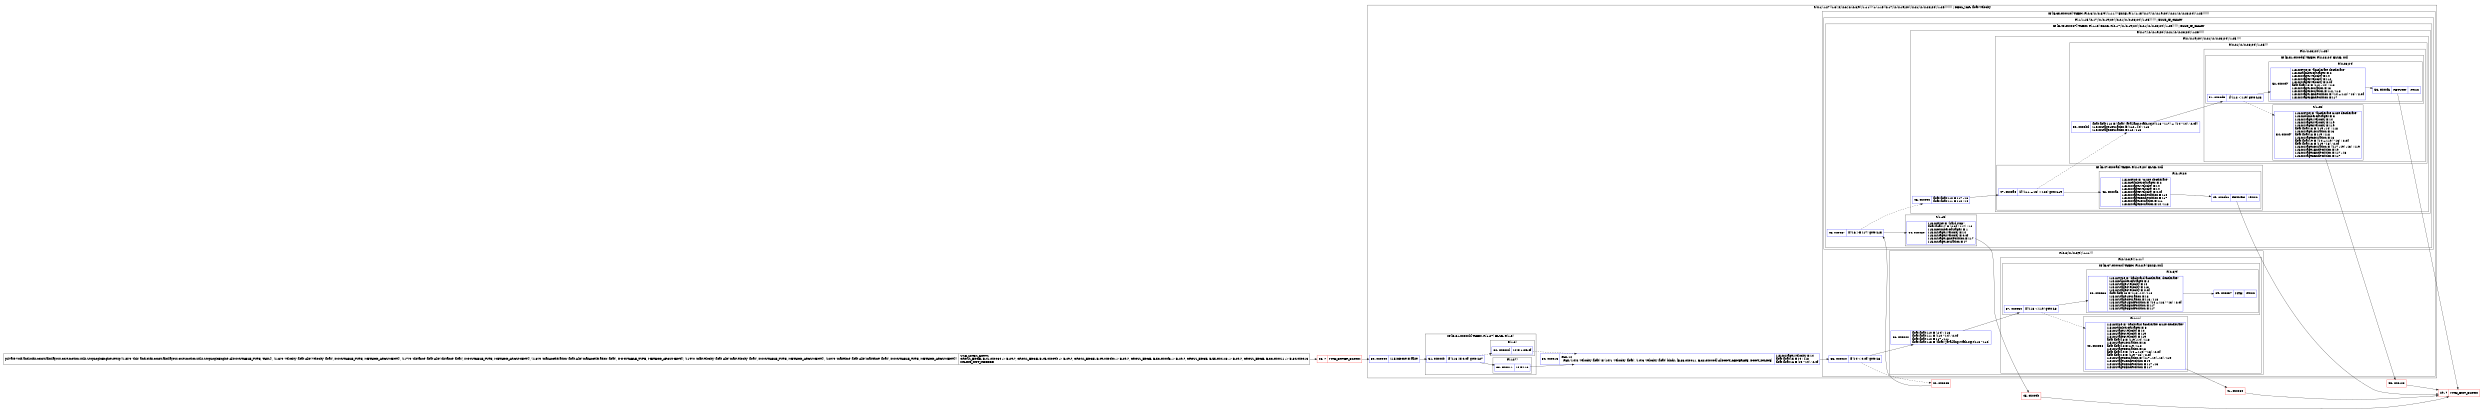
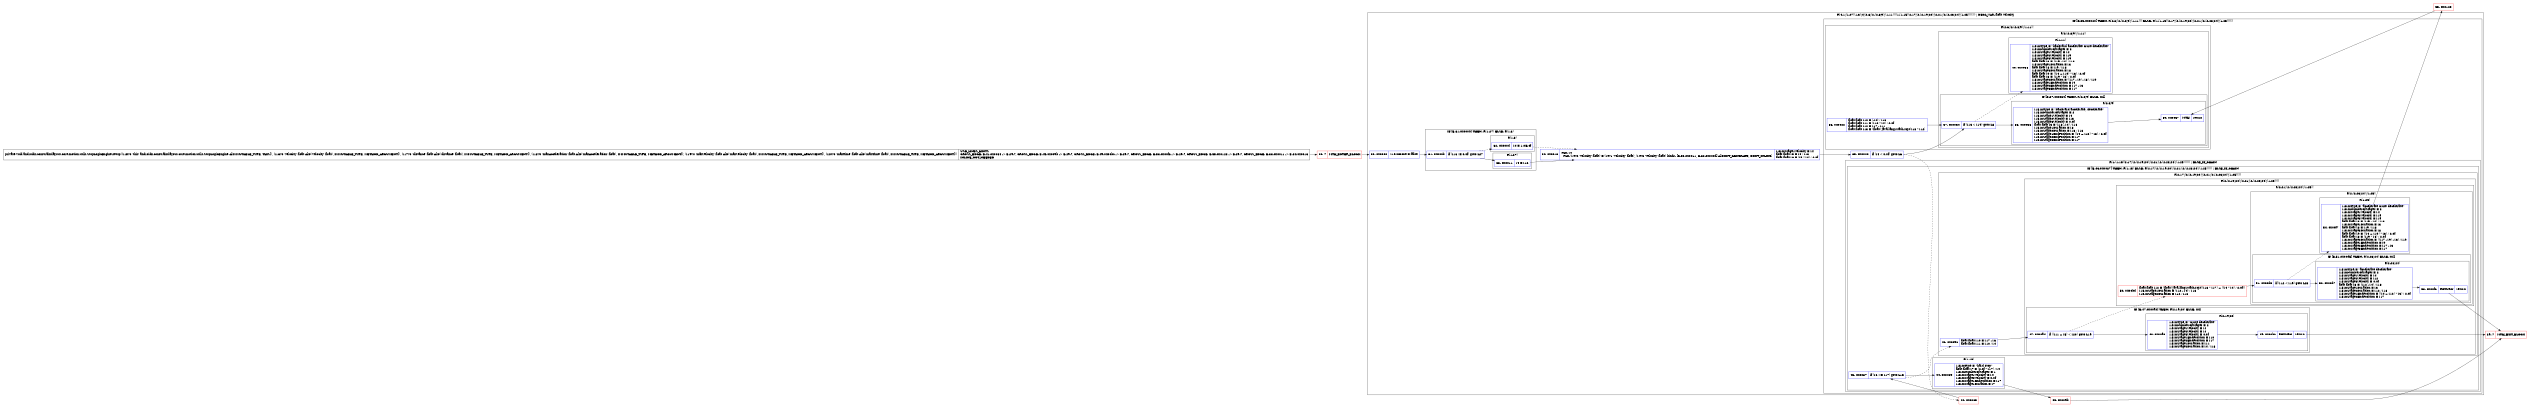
(2135, 127) -> (2182, 291)
(1891, 350) -> (1935, 147)
(2421, 387) -> (2314, 62)
(2235, 391) -> none
